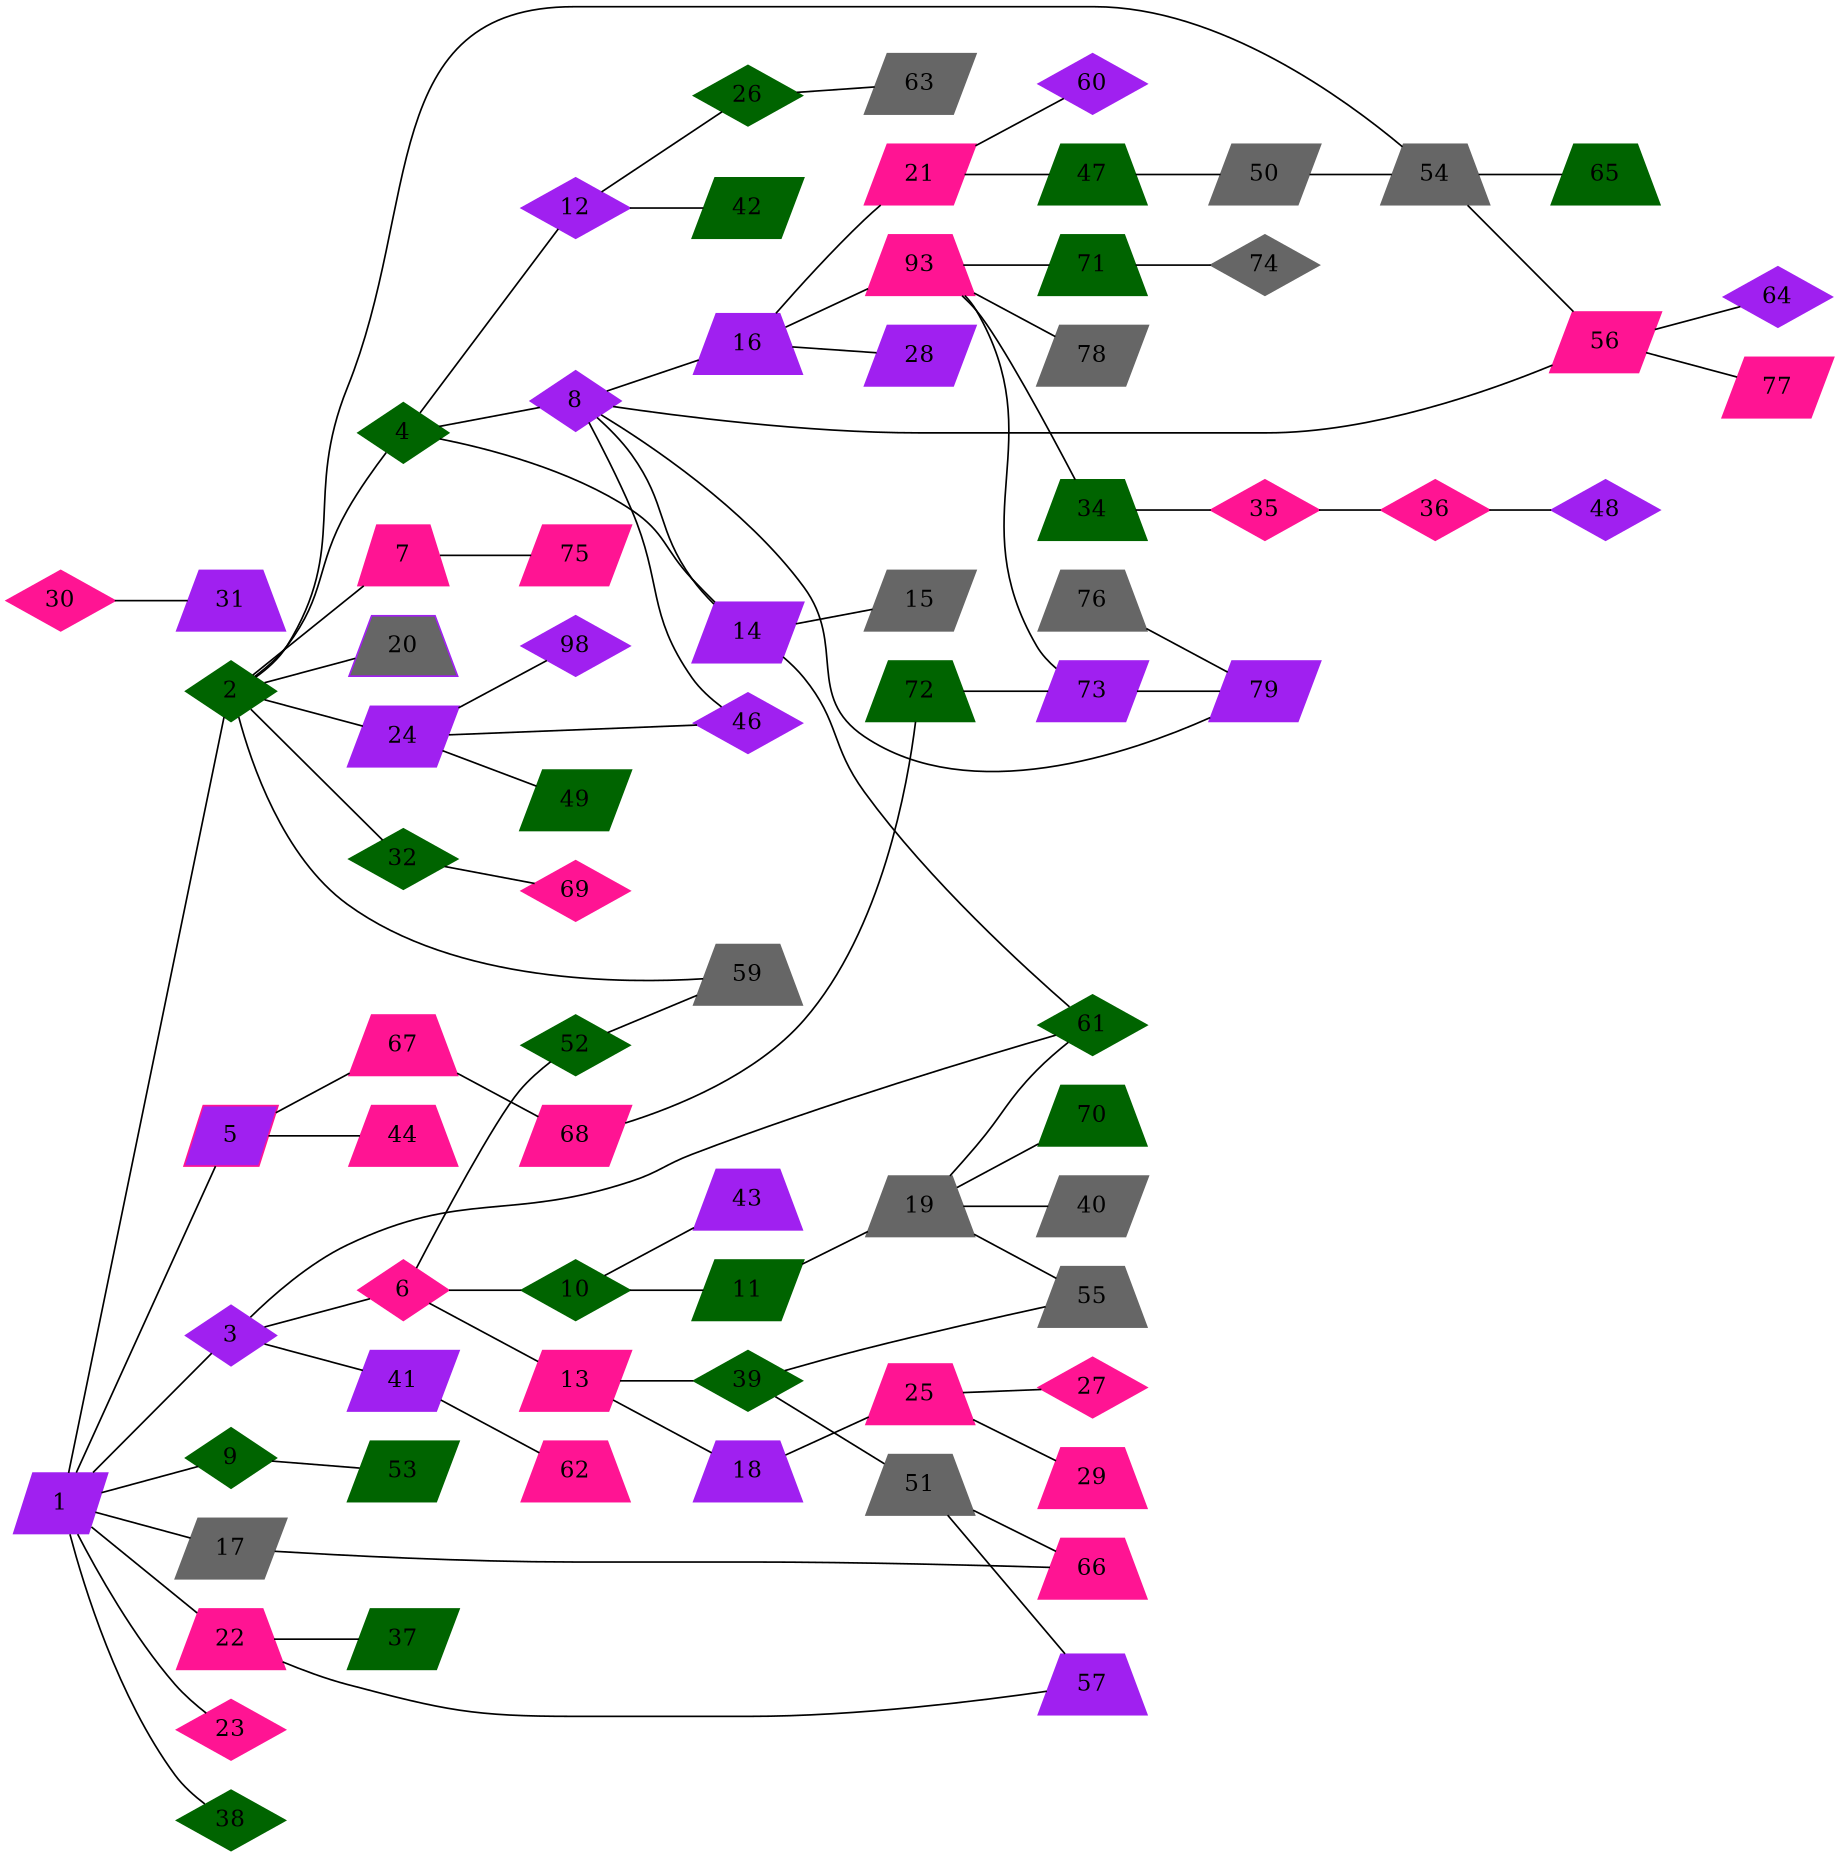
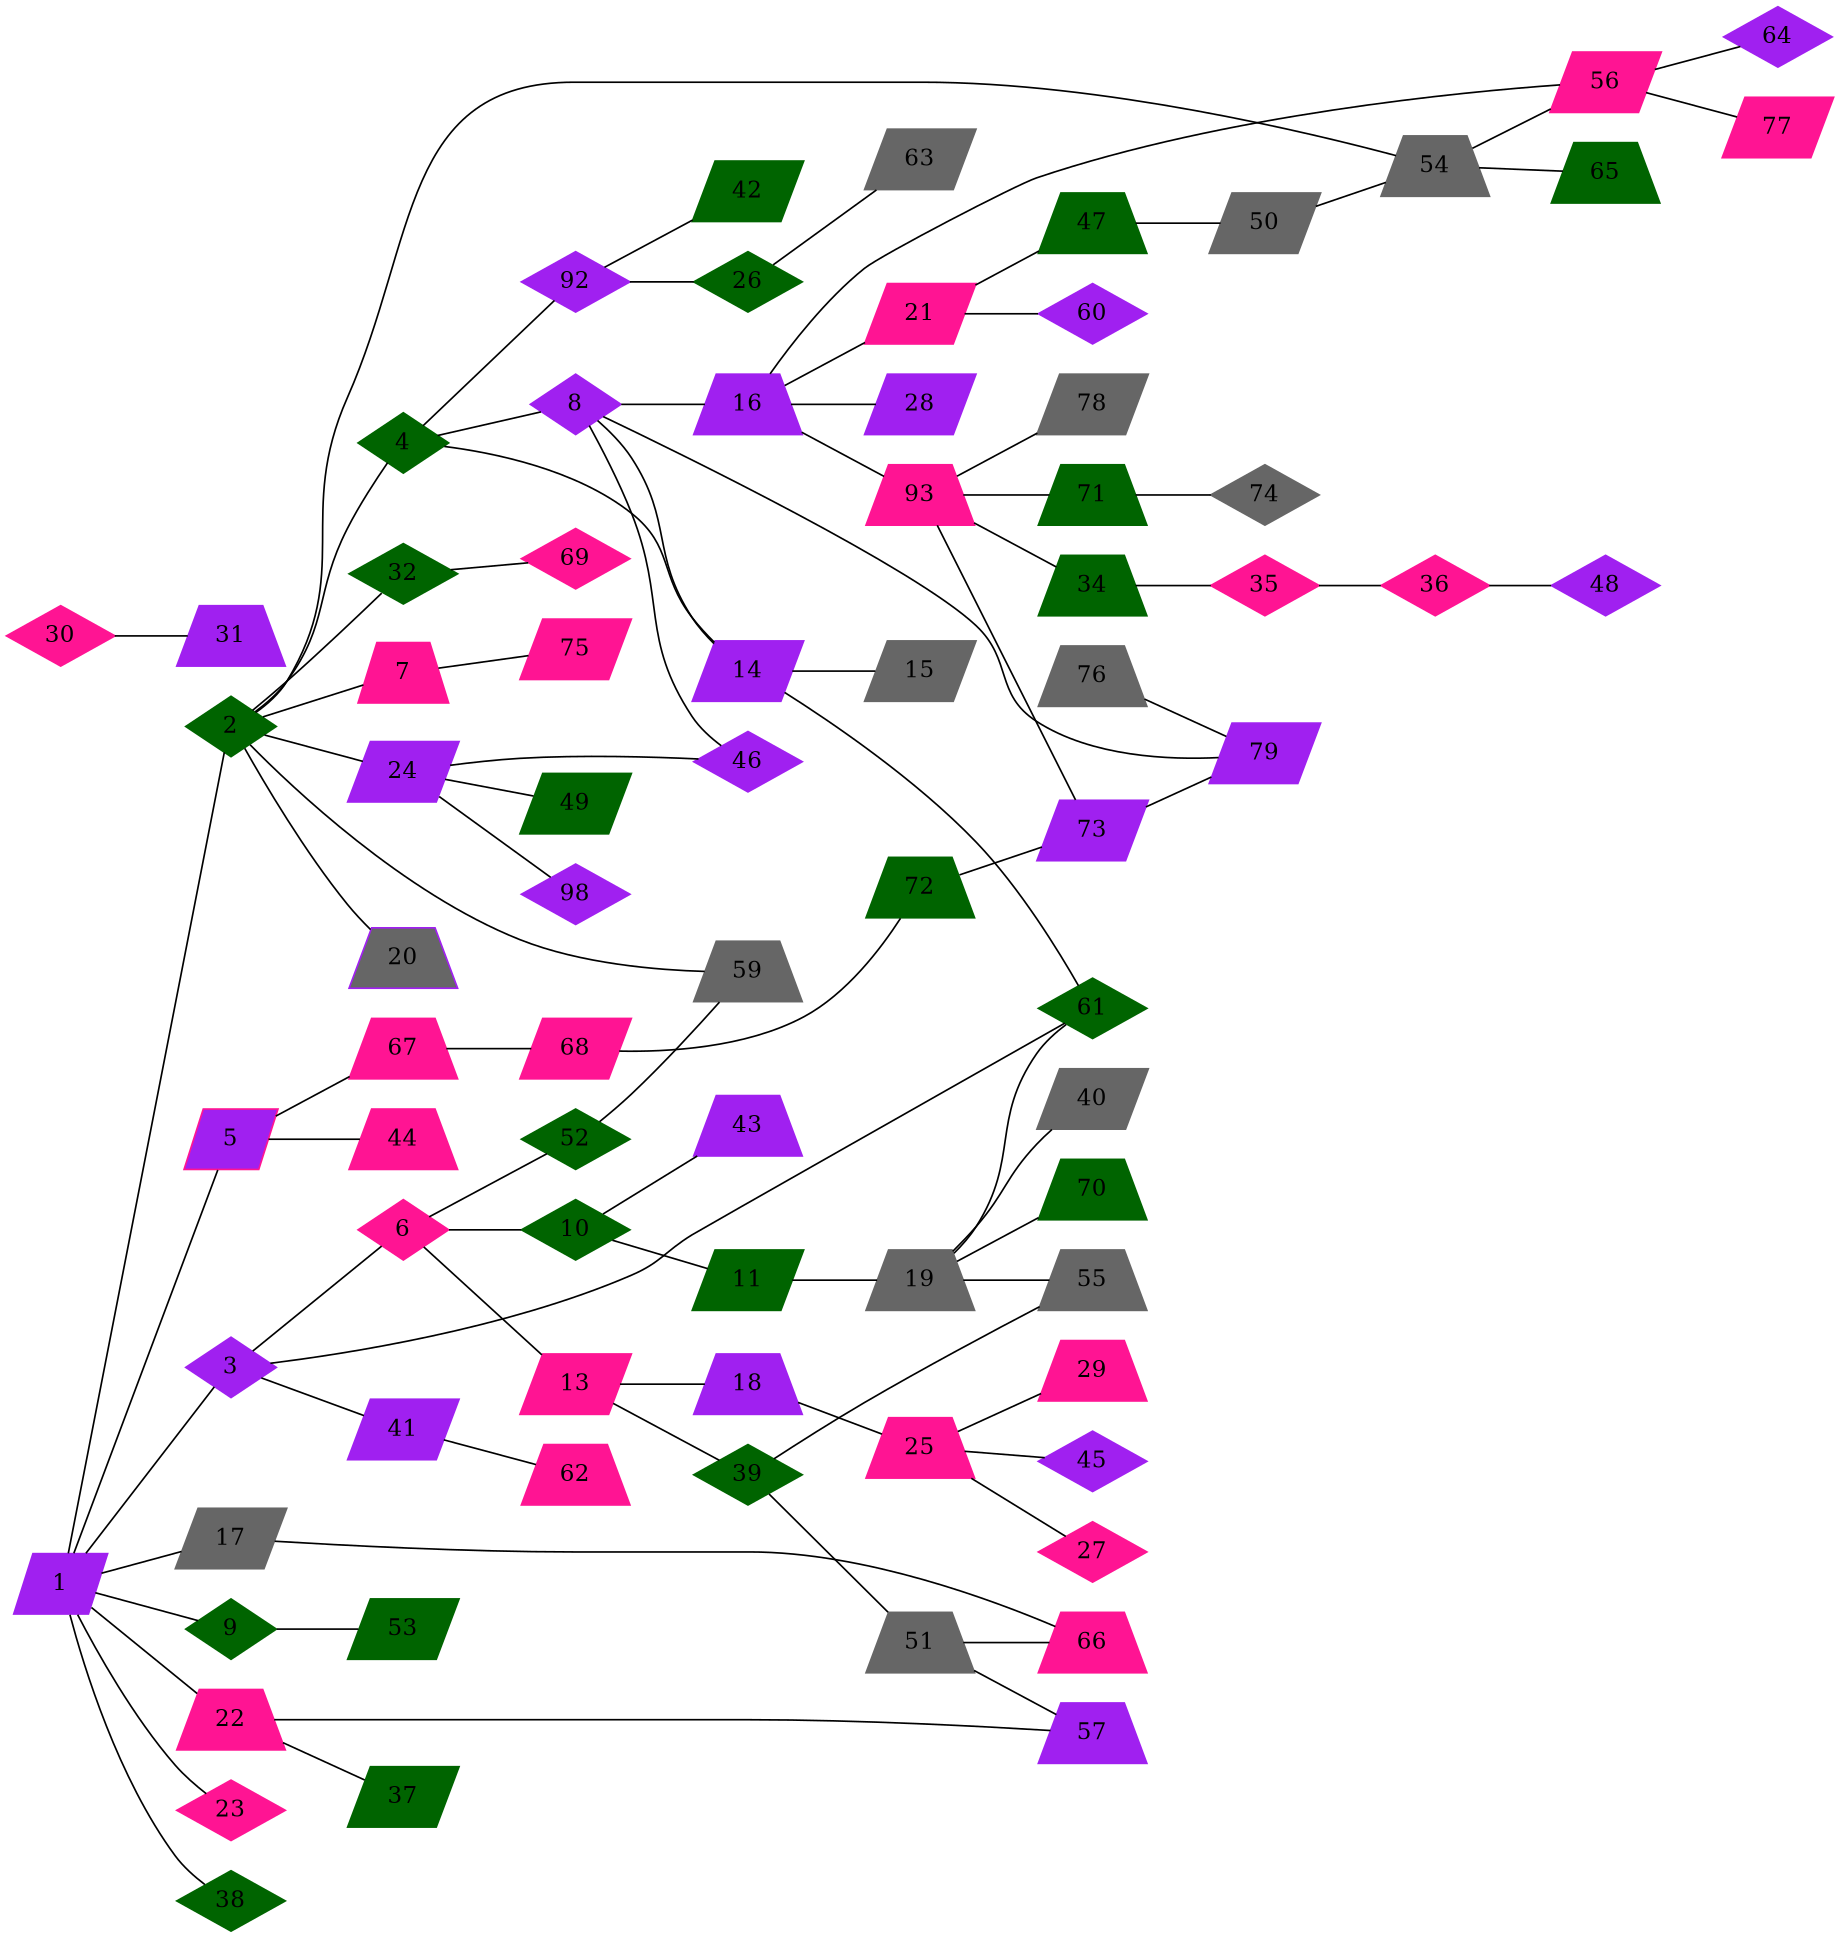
(576, 208) -> (576, 282)
(1087, 433) -> (1131, 151)
none -> (1093, 1461)
